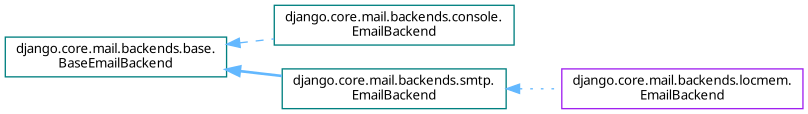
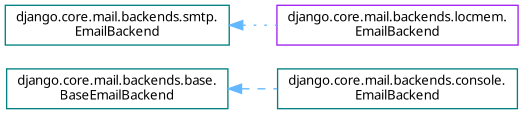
(261, 74) -> none
